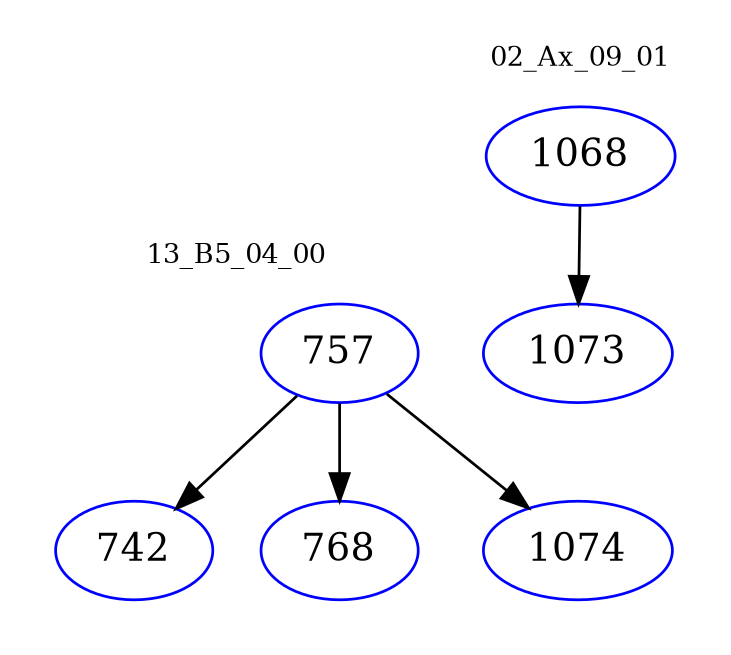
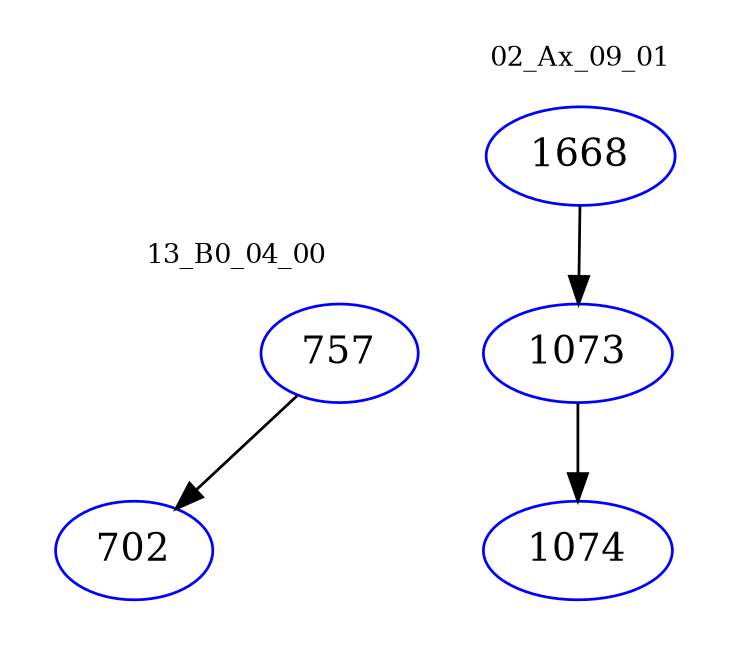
(581, 156) -> (581, 156)
(237, 256) -> (237, 256)
(423, 423) -> (578, 438)
(134, 551) -> (134, 551)
(340, 551) -> none
